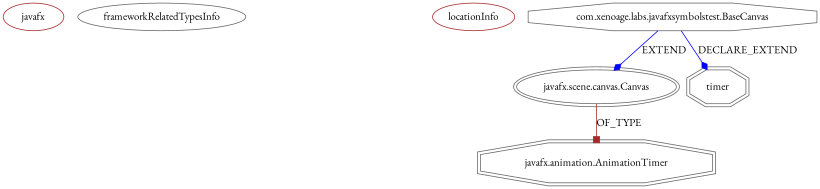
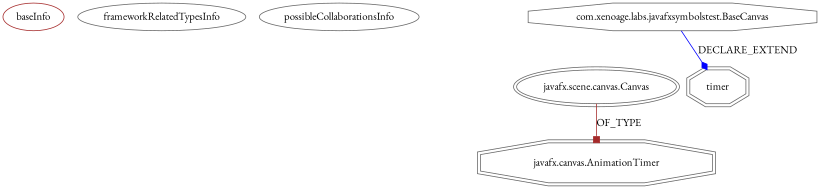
(34, 17) -> (34, 17)
none -> (339, 17)
(474, 17) -> none
(639, 47) -> none
(597, 163) -> (597, 163)
